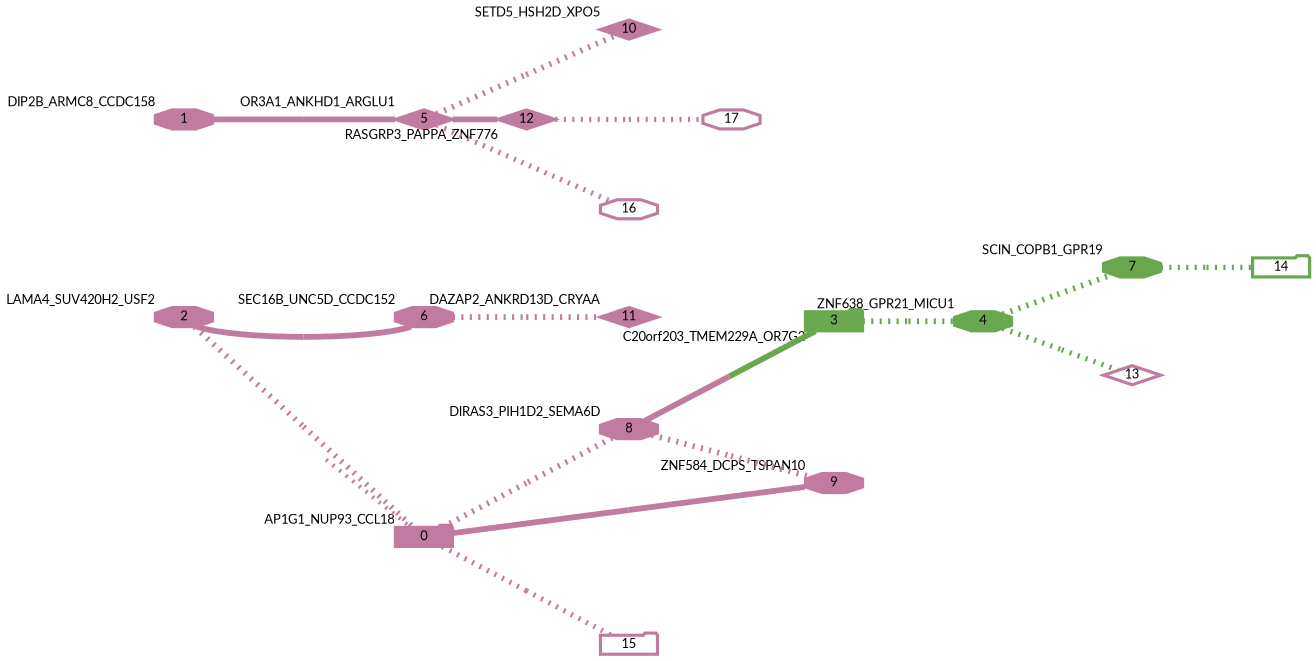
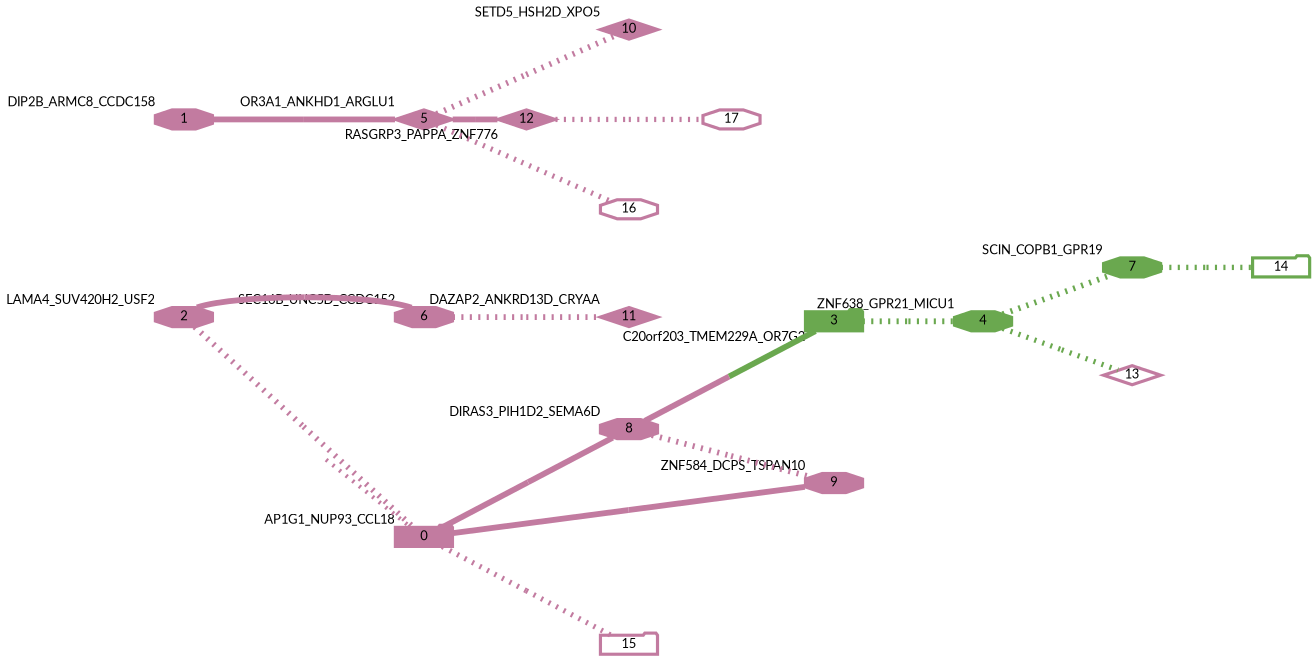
(304, 337) -> (304, 297)
(527, 483) -> (527, 483)
